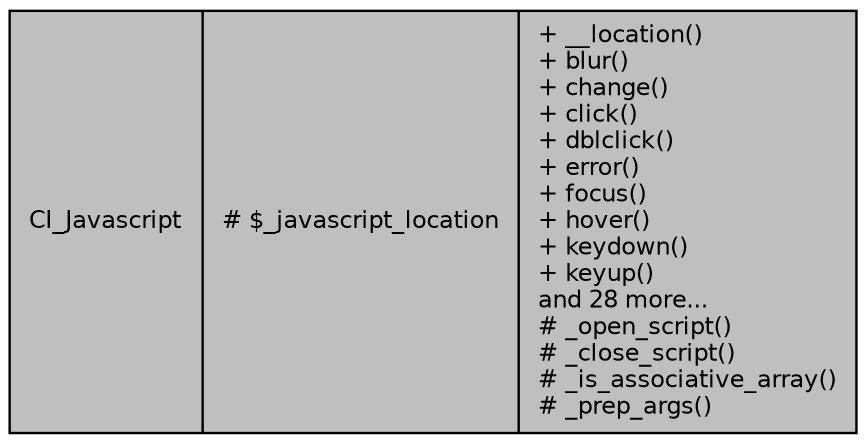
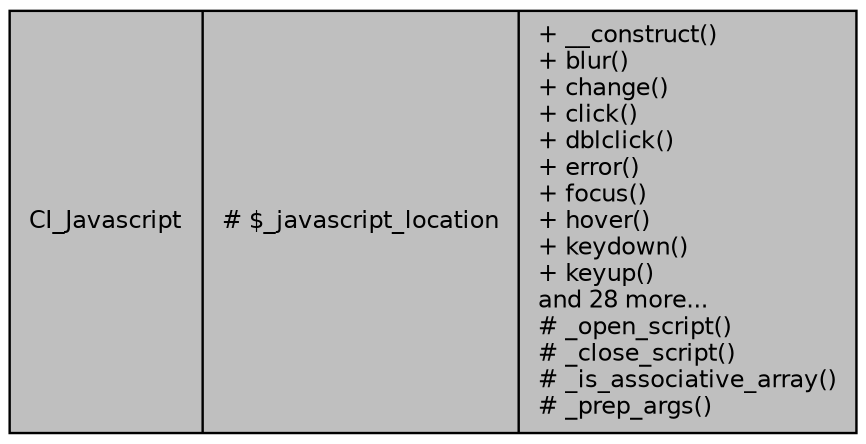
(621, 35) -> (628, 35)
